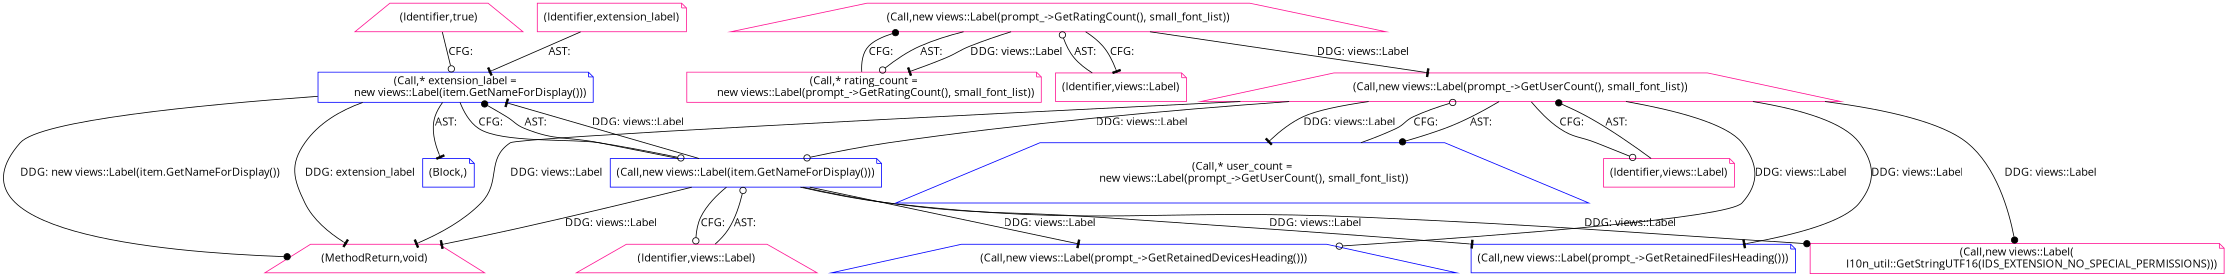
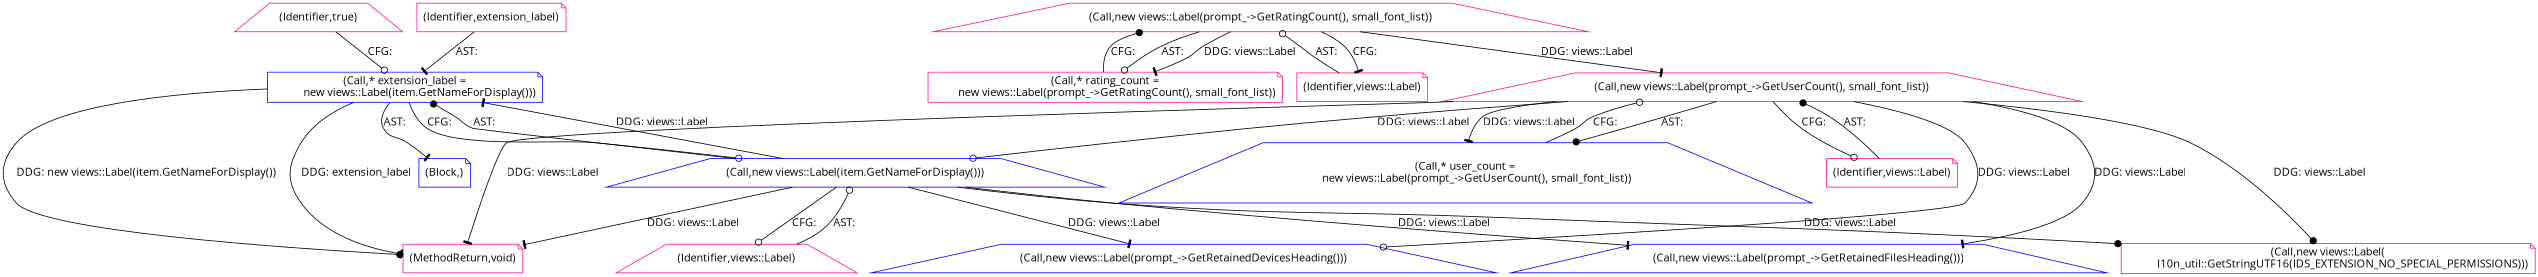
(746, 173) -> (855, 173)
(375, 259) -> (463, 259)
(1633, 259) -> (1809, 259)
